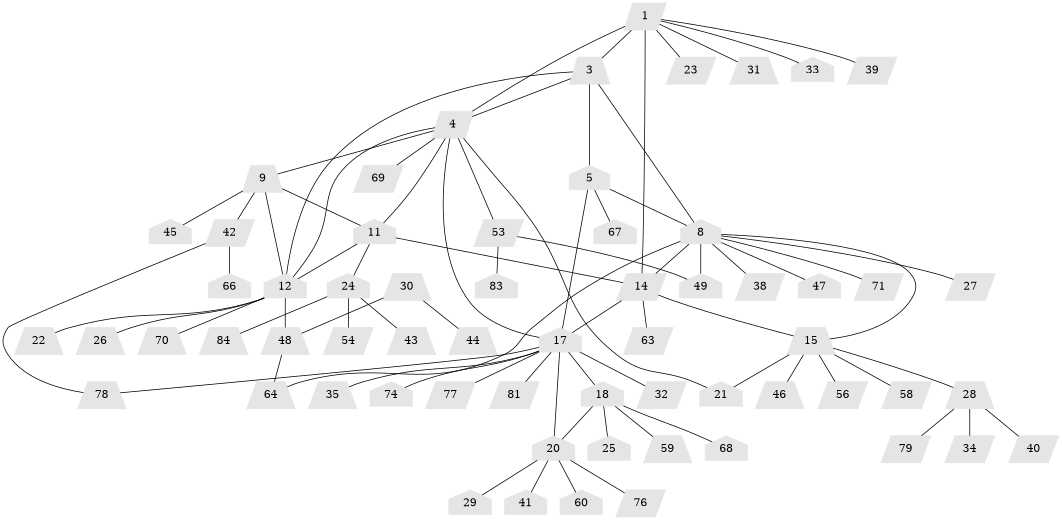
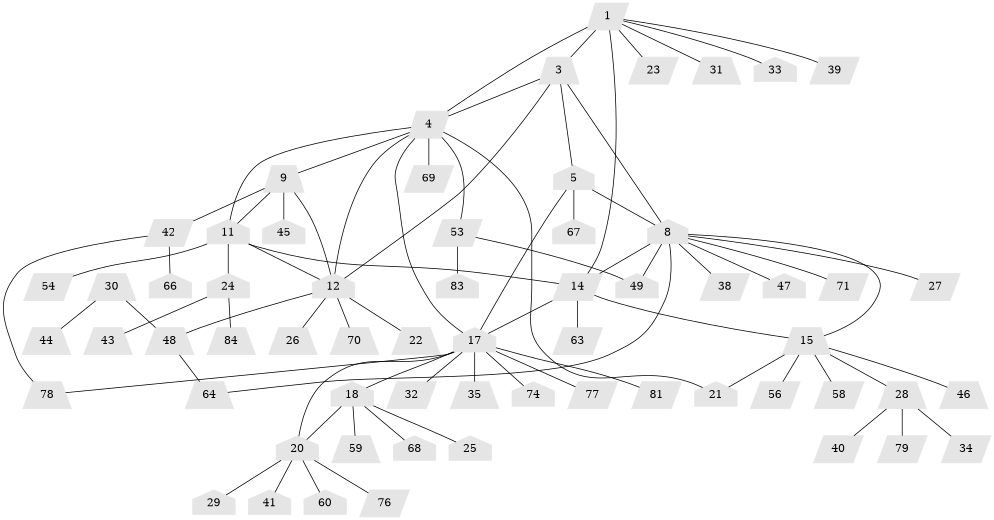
(348, 308) -> (140, 261)
